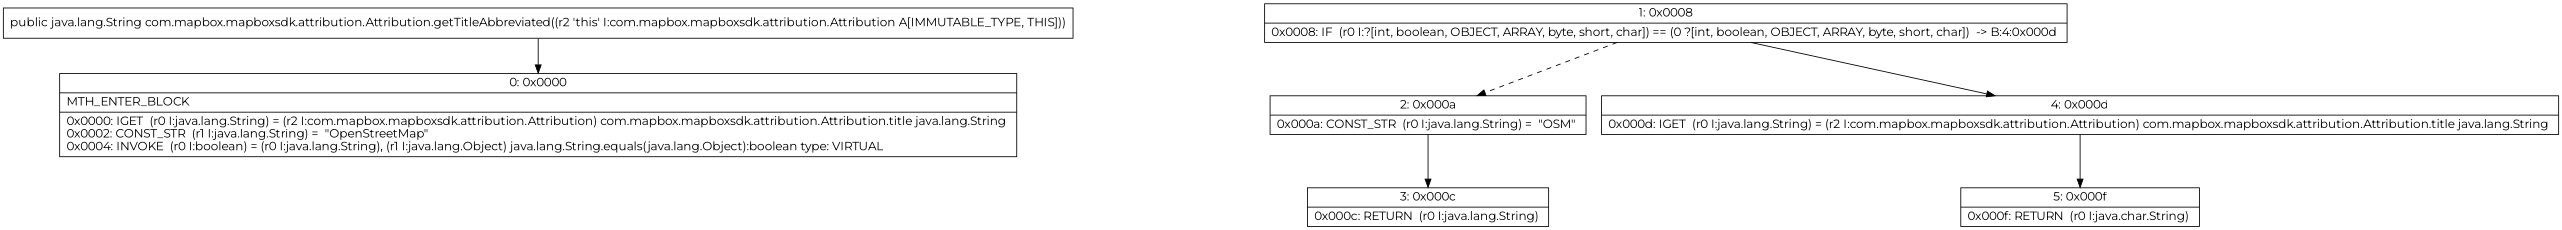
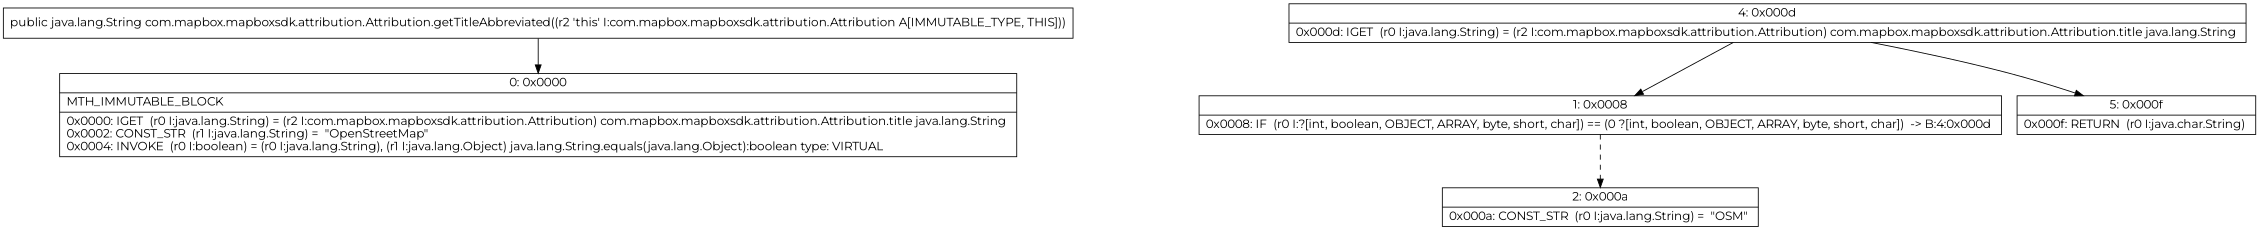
(1869, 68) -> (1688, 67)
(128, 102) -> (145, 102)
(1428, 207) -> none
